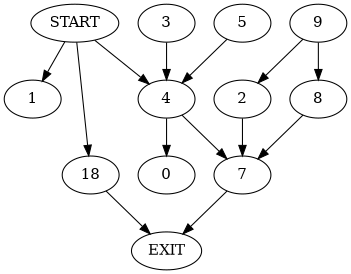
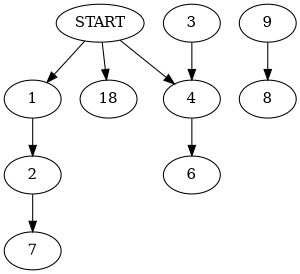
(242, 23) -> none
(284, 57) -> (33, 132)
(201, 133) -> none
(284, 133) -> none
(167, 175) -> (192, 175)
(167, 251) -> none
